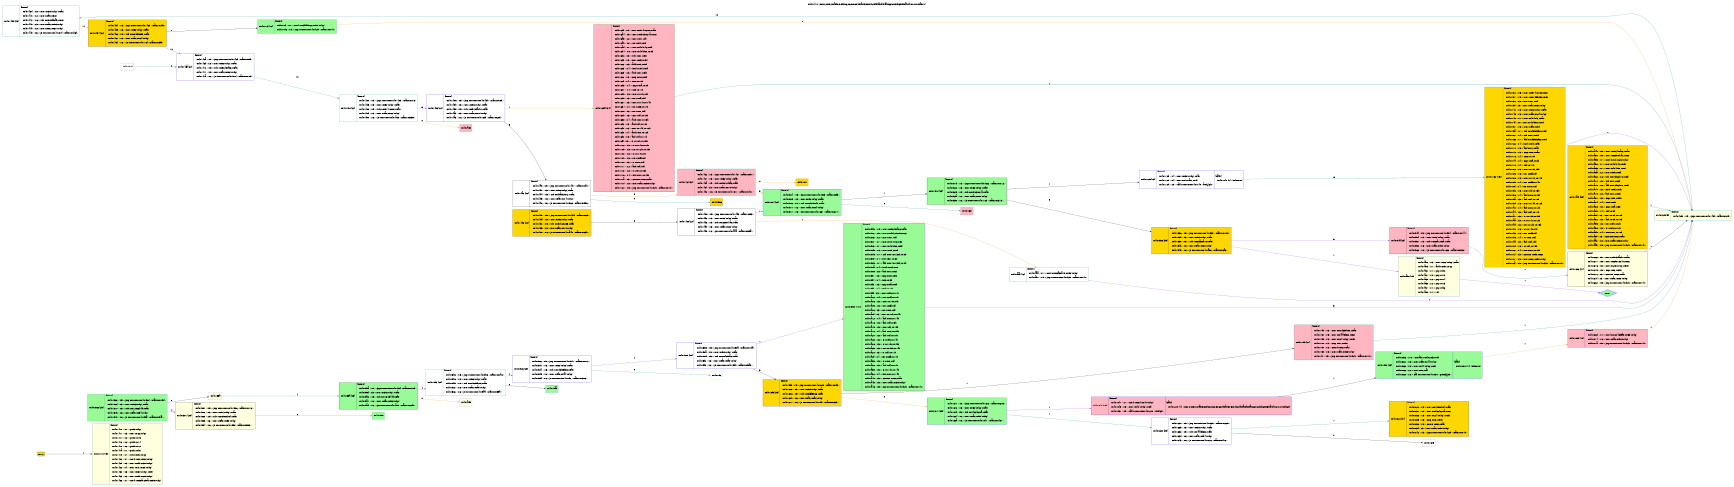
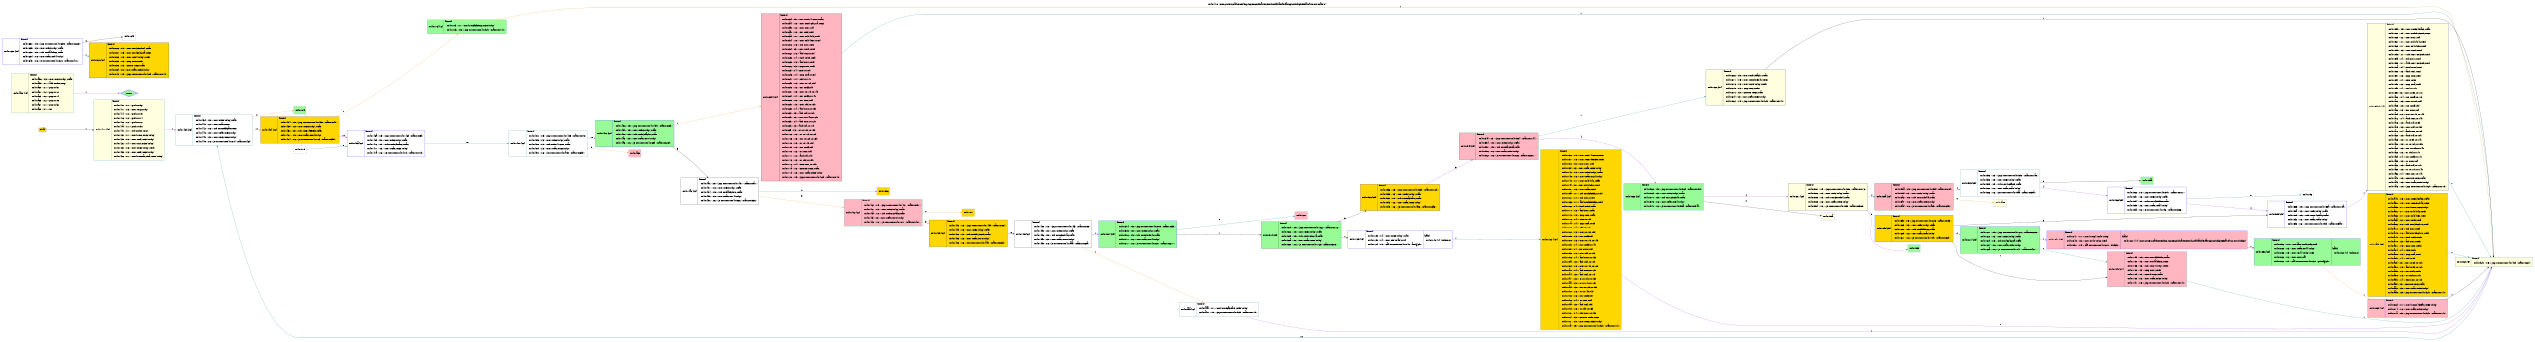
(211, 30) -> (399, 78)
(466, 108) -> (635, 134)
none -> (300, 110)
none -> (169, 130)
none -> (1604, 143)
(1334, 177) -> (1456, 238)
(759, 192) -> (925, 223)
(1314, 259) -> none
(1681, 281) -> (2468, 285)
(1334, 306) -> (2452, 183)
(884, 307) -> (2408, 107)
(764, 374) -> (2110, 219)
(280, 396) -> (1871, 197)
(378, 396) -> (1914, 197)
(1078, 421) -> (2073, 256)
(41, 454) -> (42, 130)
